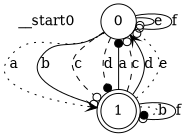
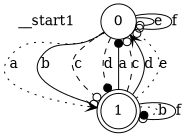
(47, 22) -> (47, 22)
